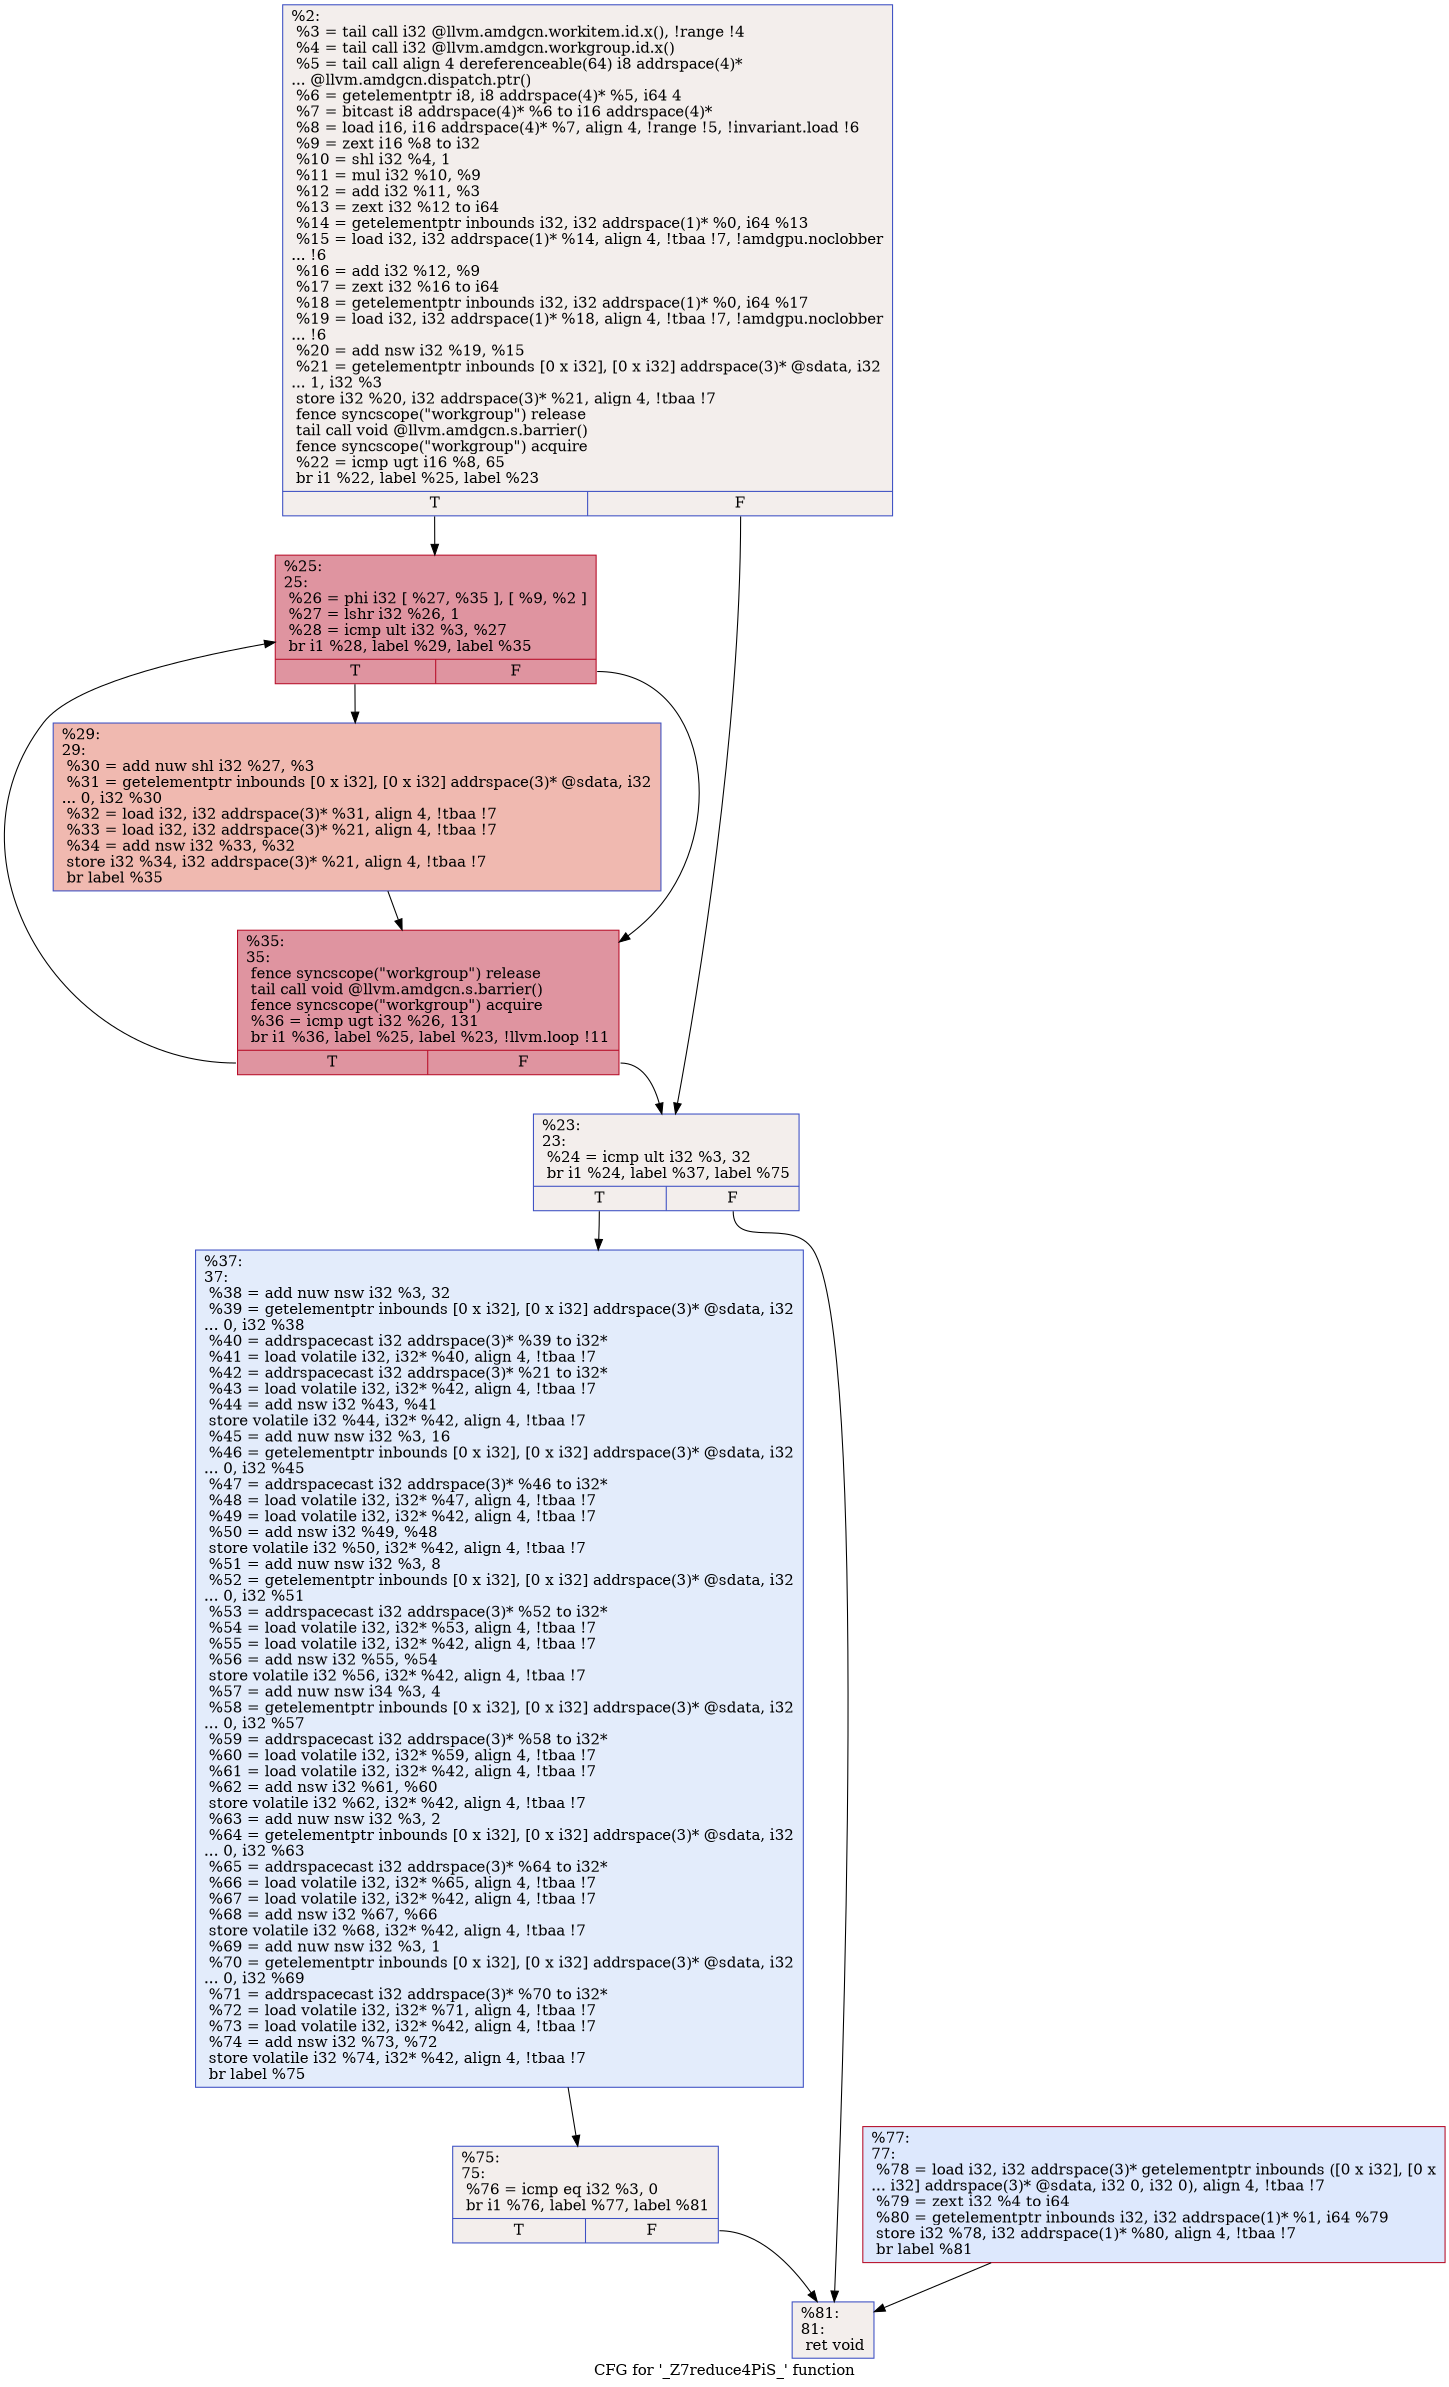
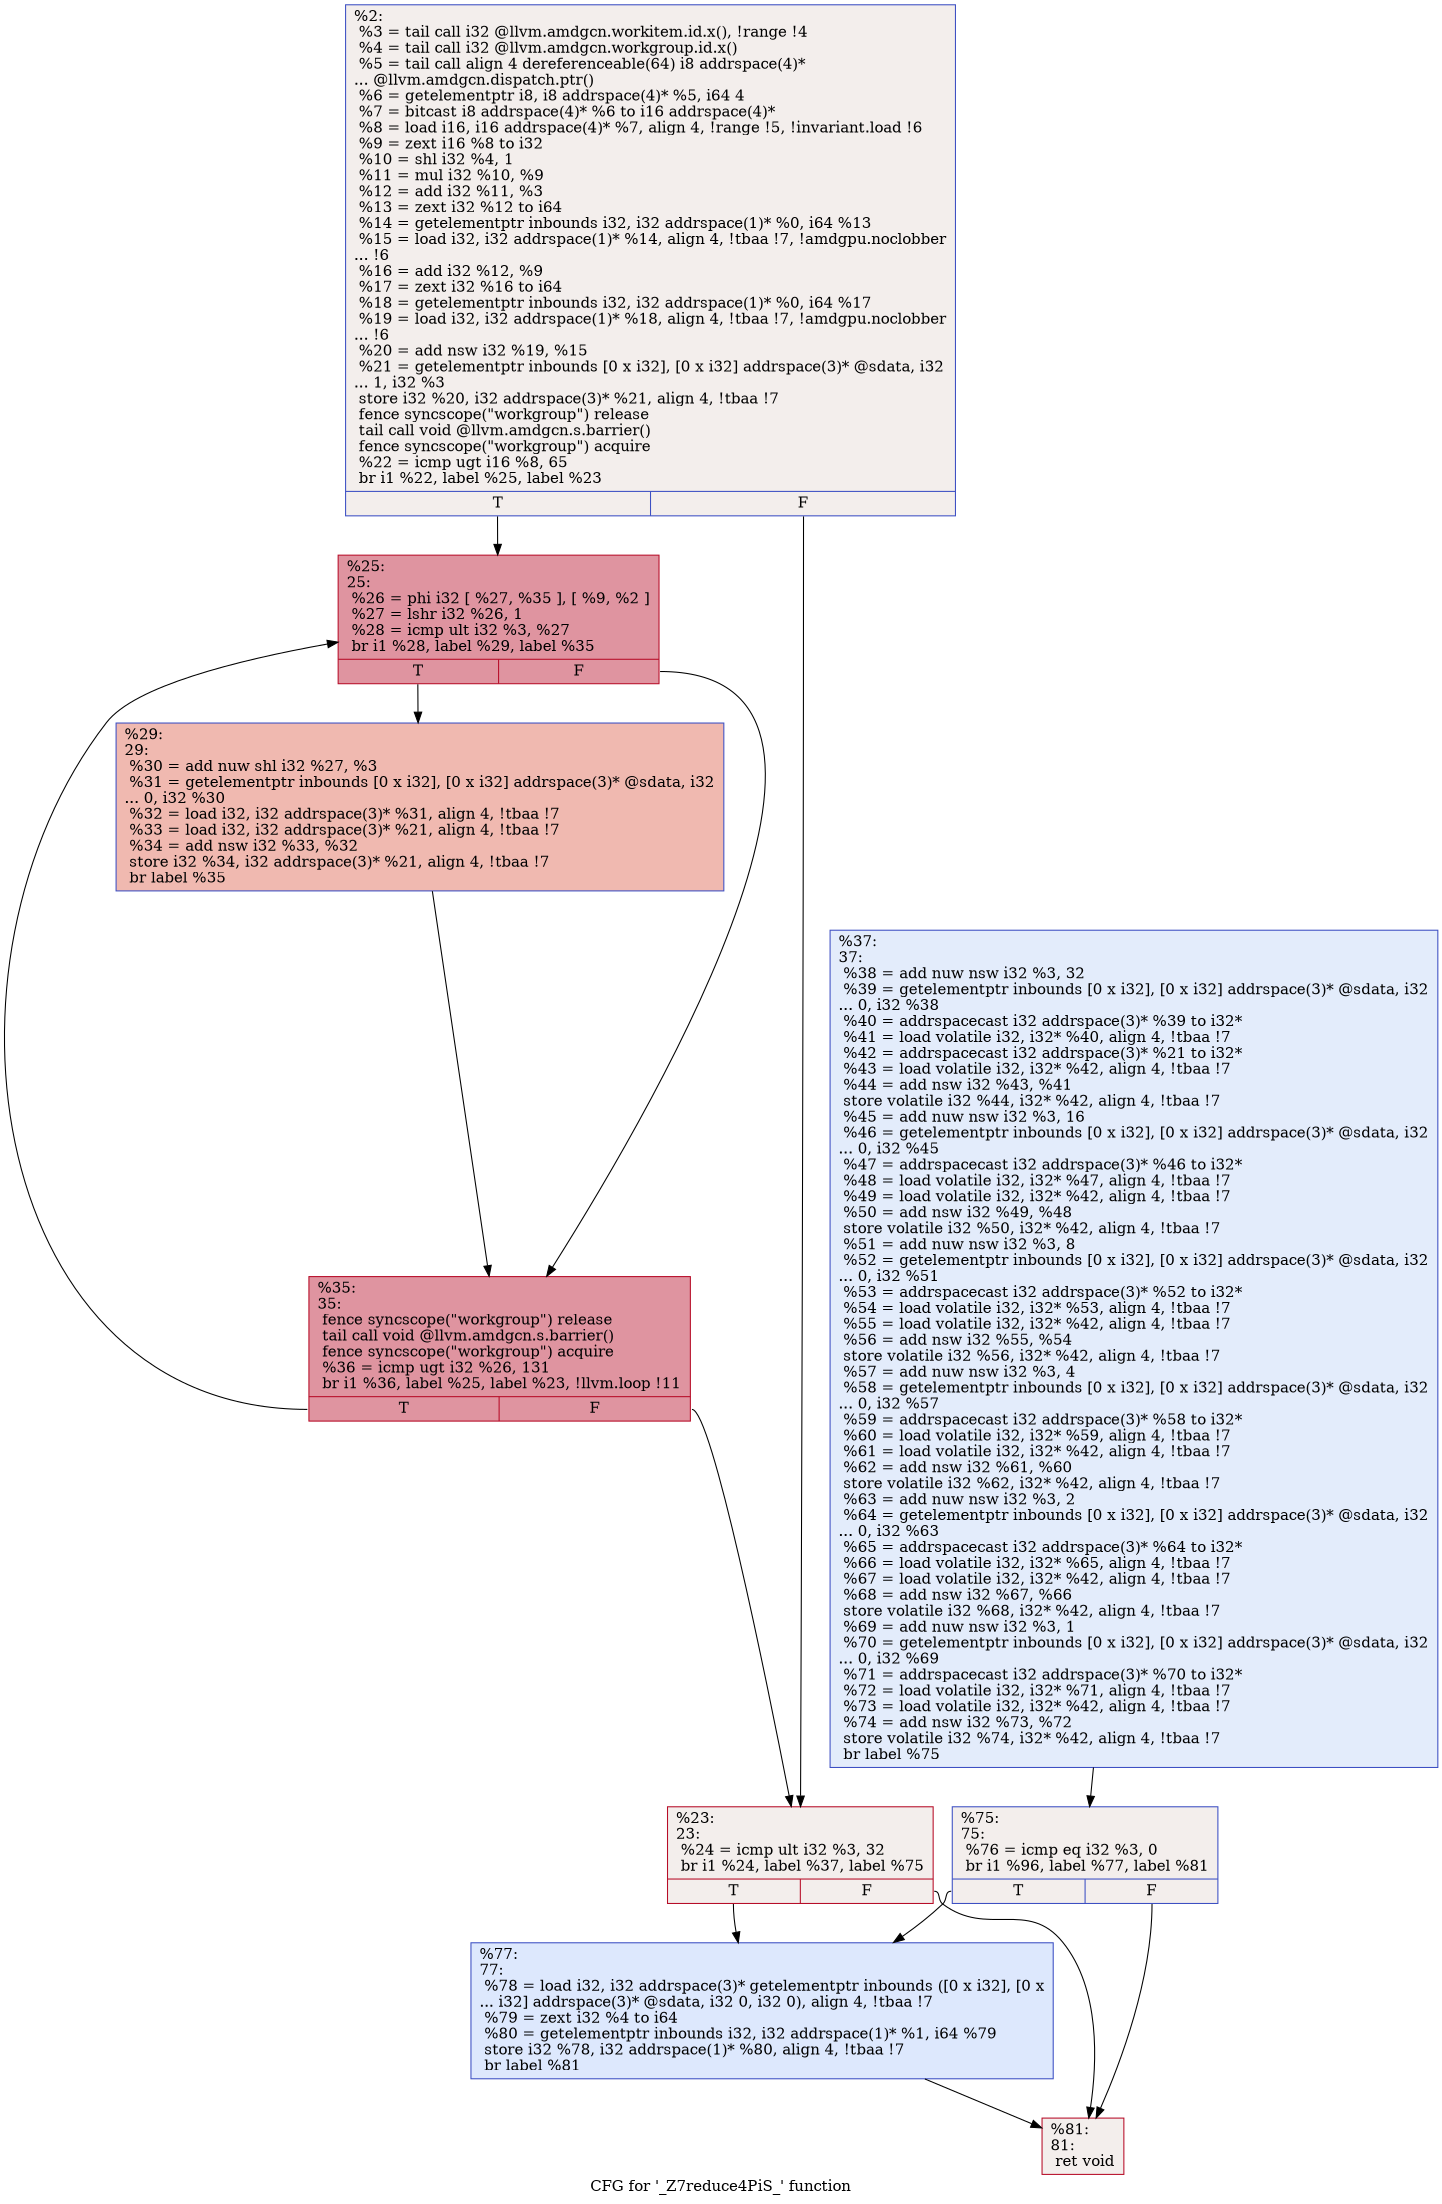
(666, 1162) -> (800, 1855)
(599, 1225) -> (734, 1918)
(323, 1692) -> (957, 1372)
none -> (930, 1916)
(1154, 2195) -> (762, 2011)
(586, 2206) -> (1085, 1866)
(833, 2330) -> (1083, 2146)
